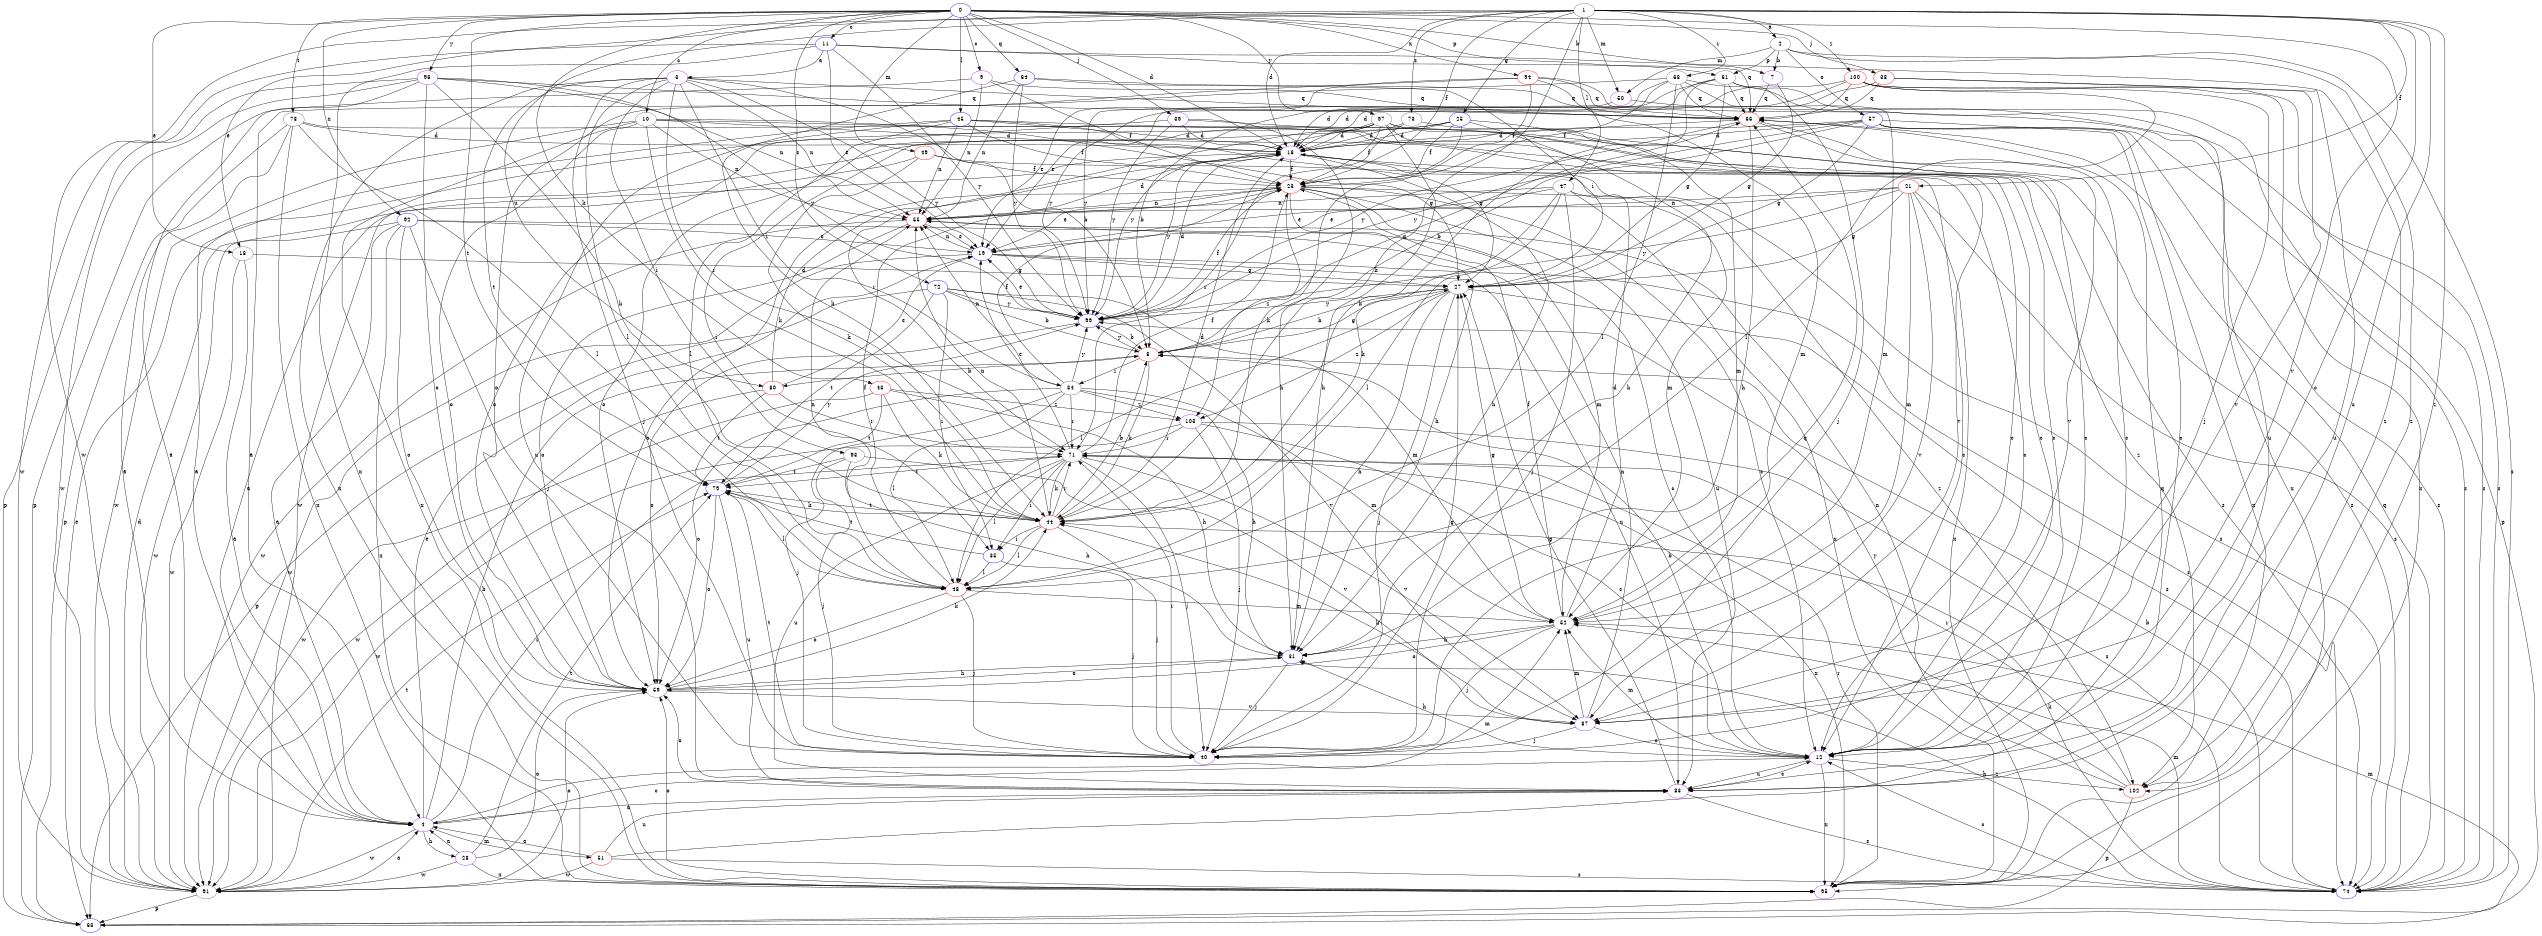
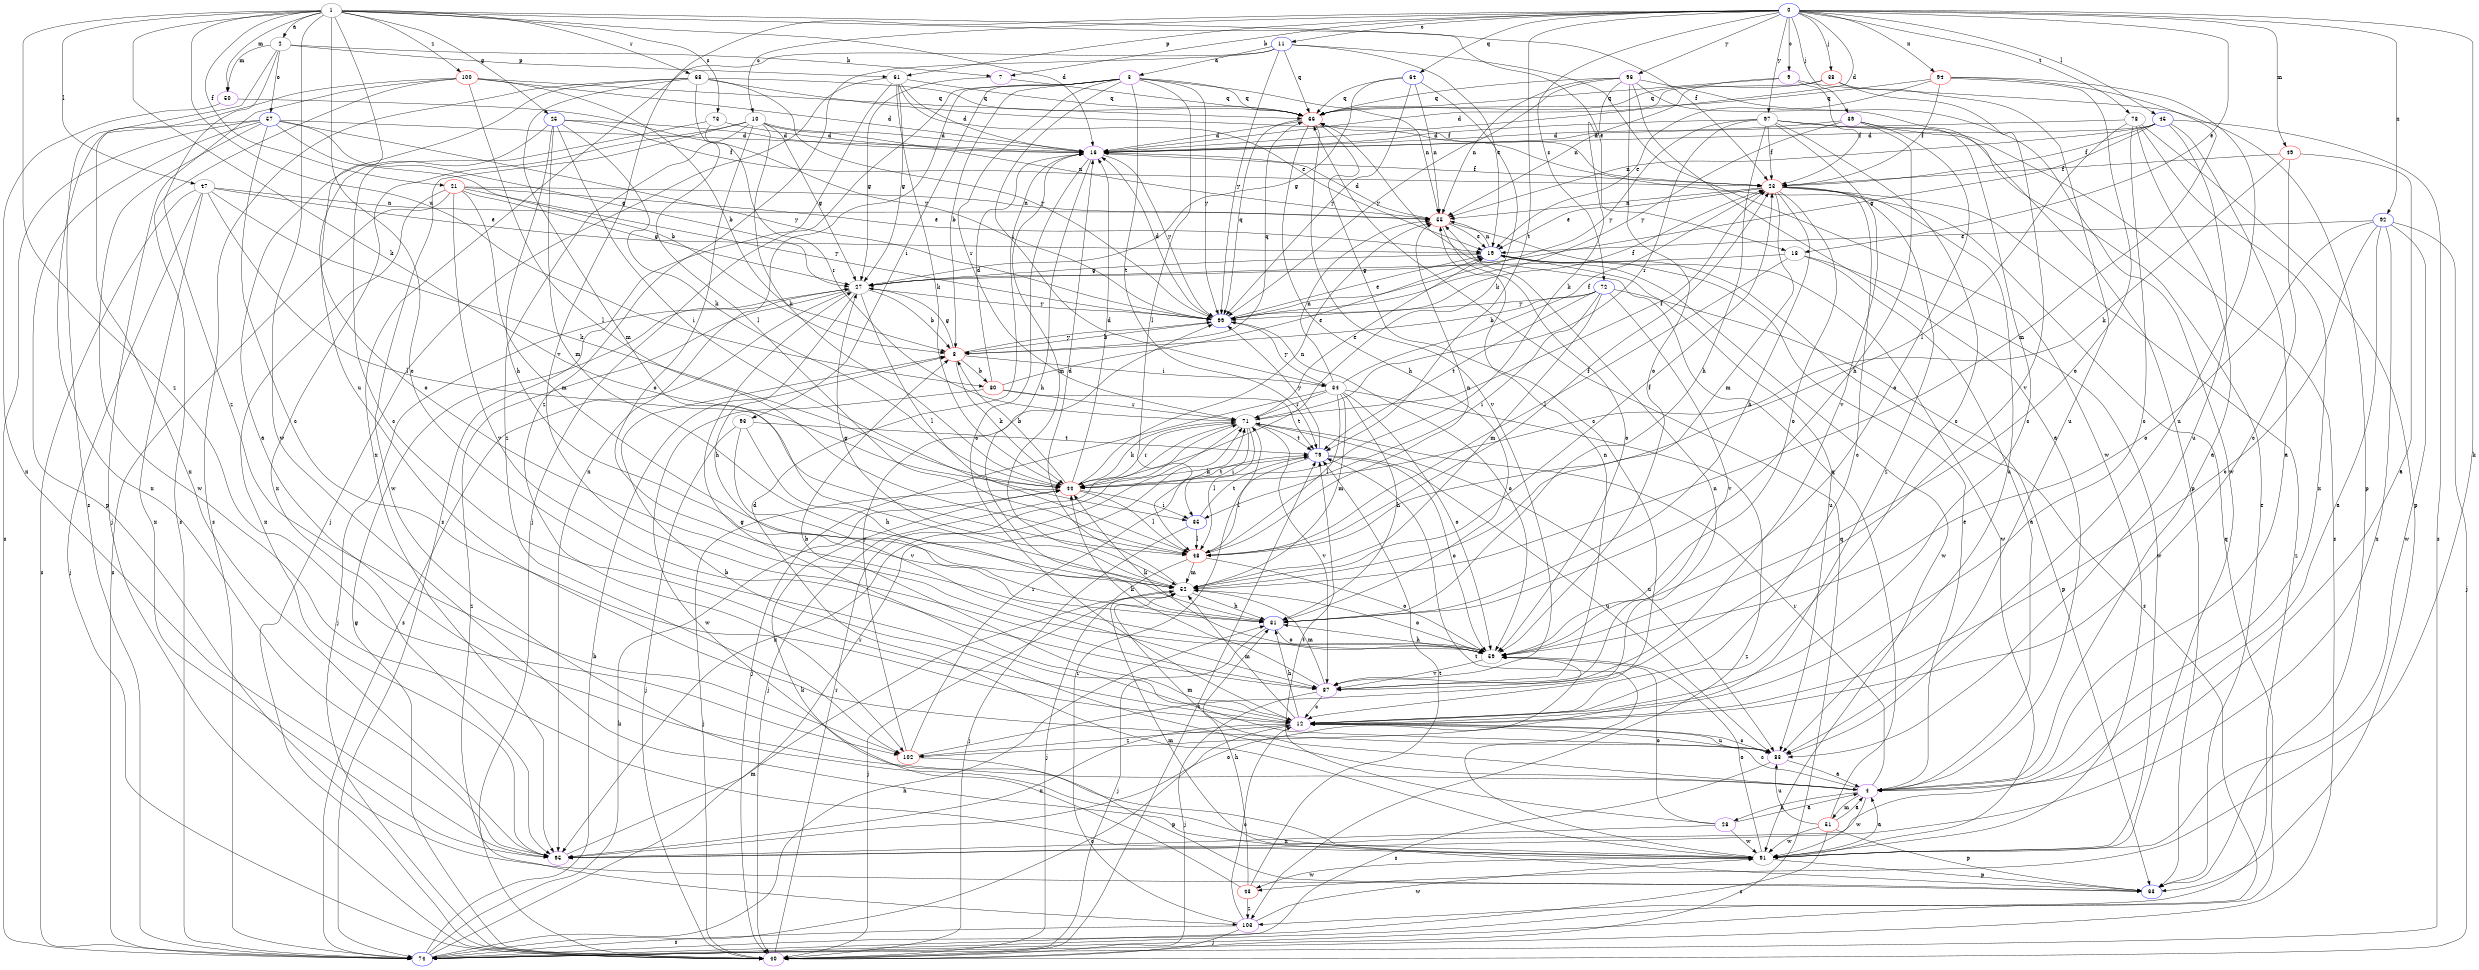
(1593, 186) -> (1297, 186)
(1364, 220) -> (1241, 220)
(691, 329) -> (1505, 424)
(442, 528) -> (1505, 861)
(1136, 790) -> none
none -> (1992, 870)
